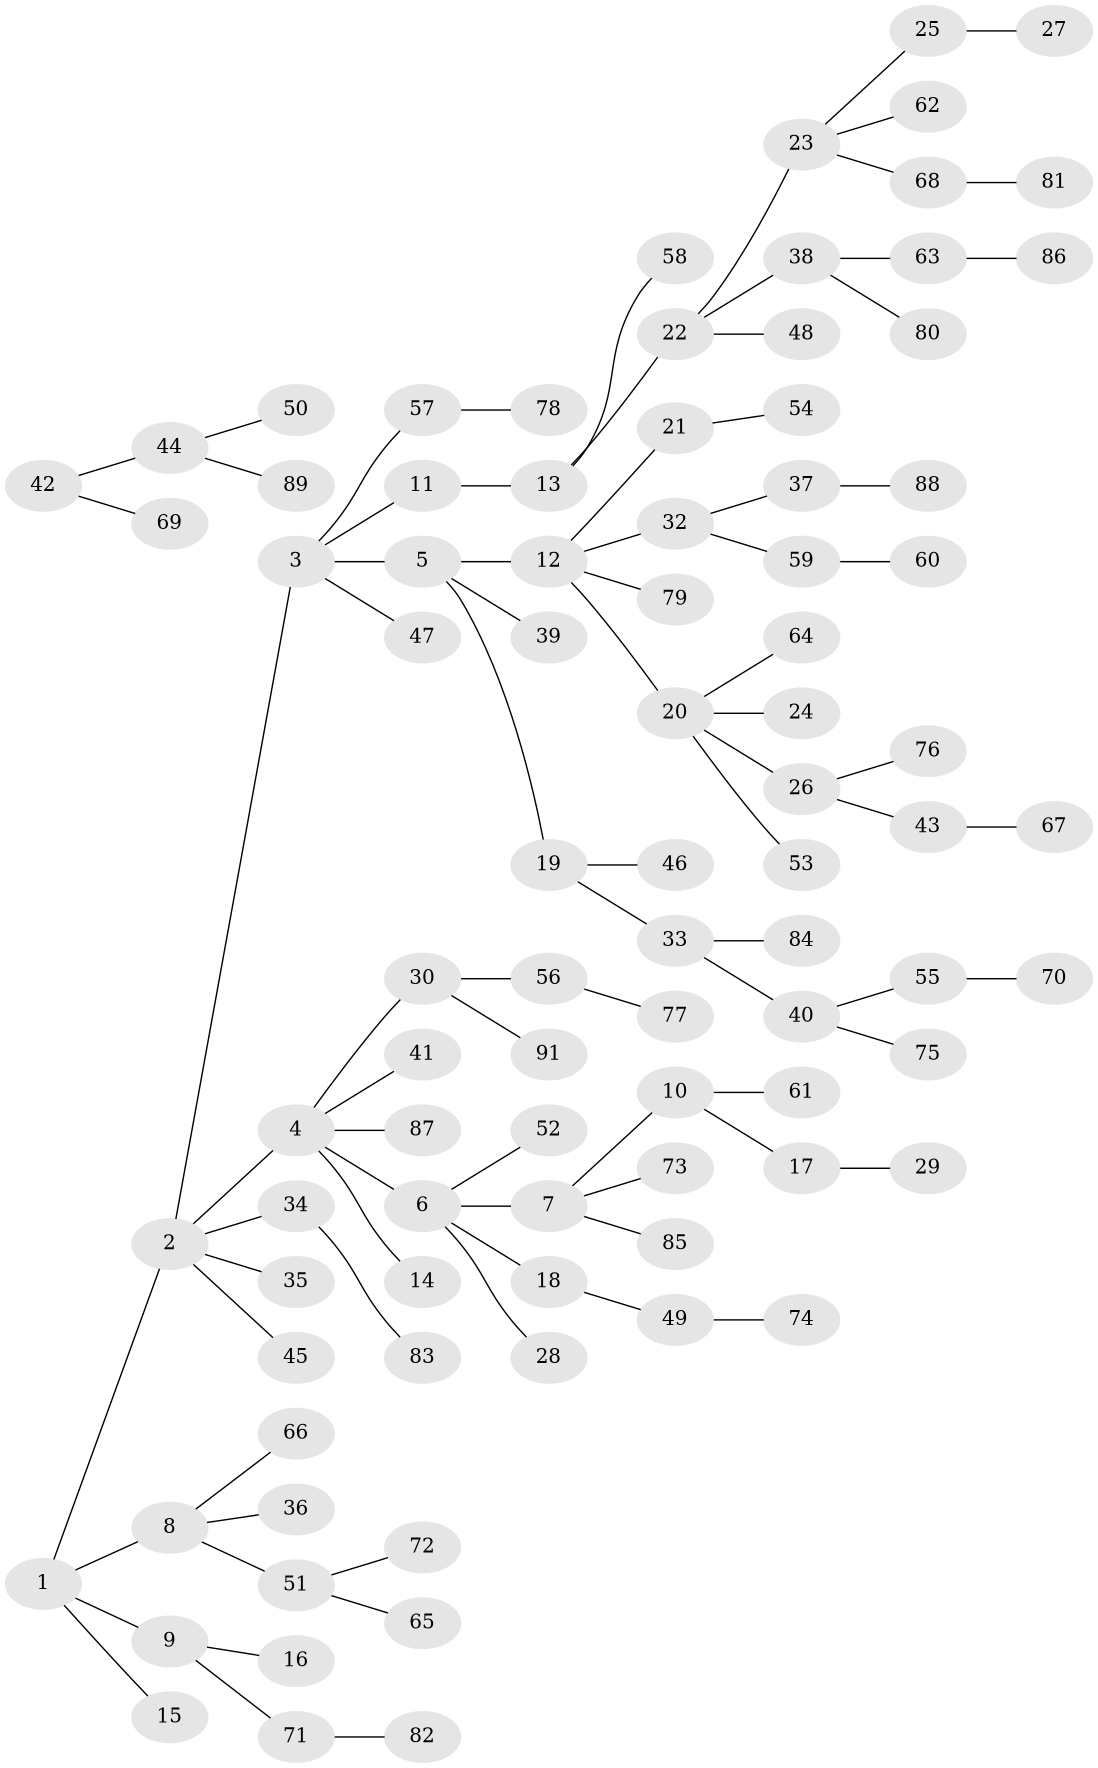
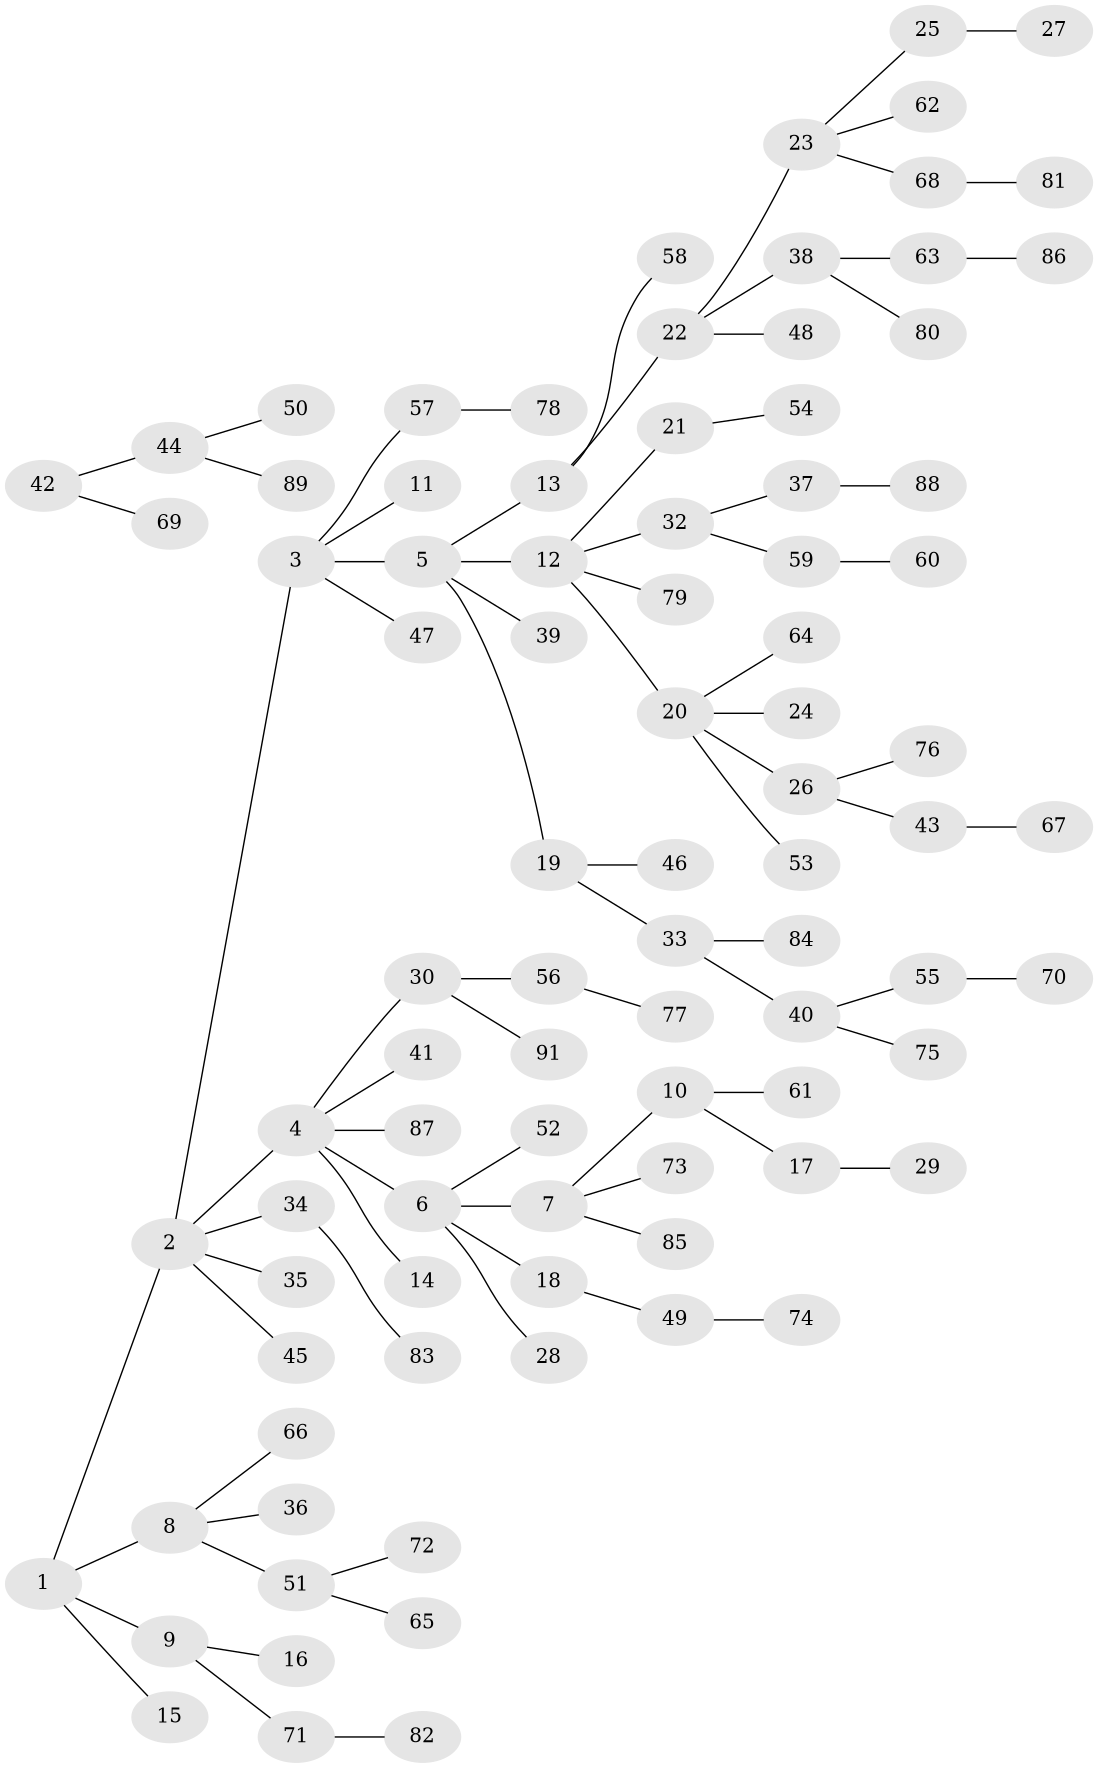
(486, 486) -> (486, 524)
